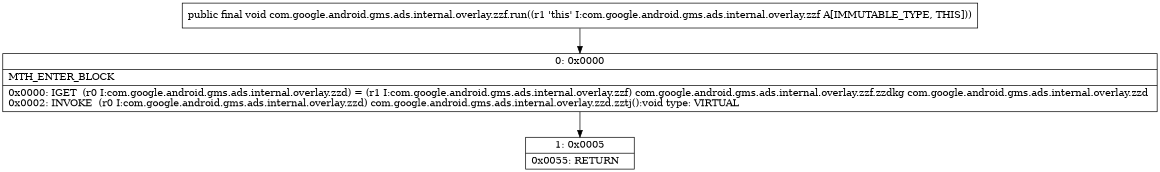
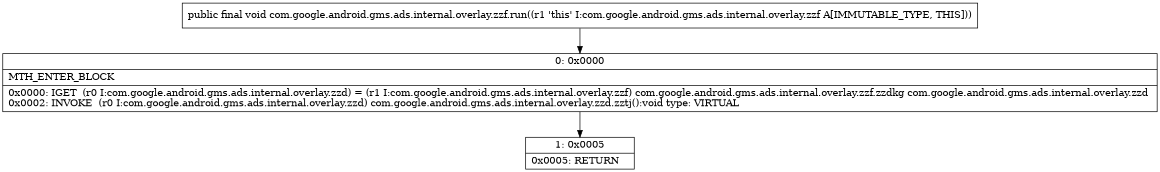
(580, 161) -> (580, 161)
